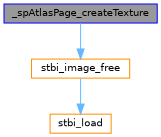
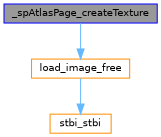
(81, 69) -> (81, 69)
(81, 124) -> (81, 124)
